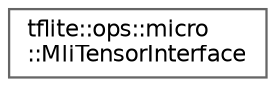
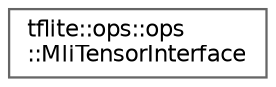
(138, 43) -> (138, 43)
